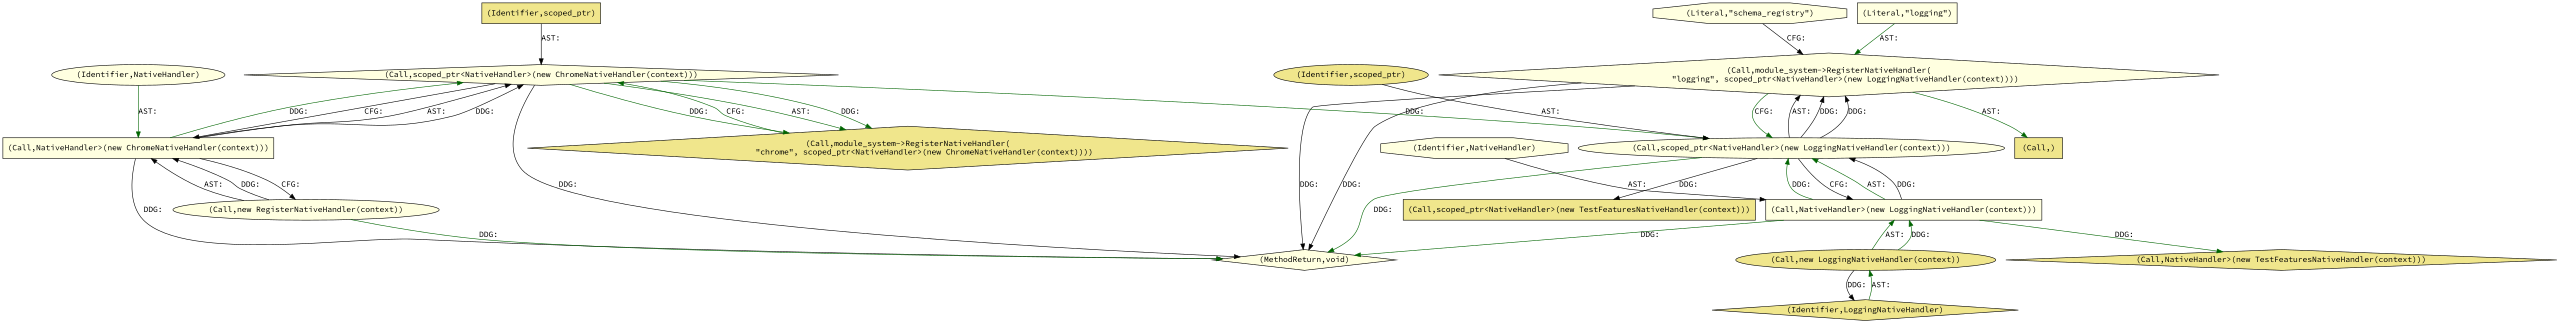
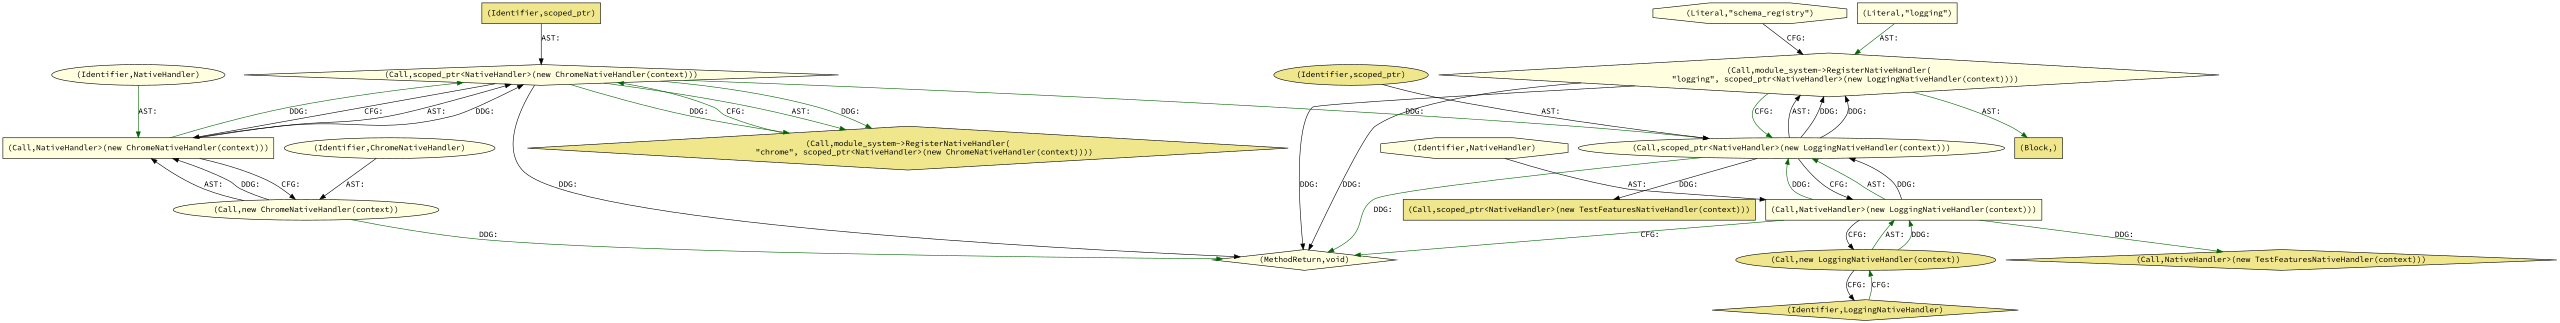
none -> (390, 148)
(2039, 148) -> (2039, 148)
(306, 210) -> (306, 210)
none -> (1848, 231)
(1653, 235) -> (1653, 235)
(446, 240) -> none
(1859, 285) -> (1859, 285)
(1884, 285) -> (1884, 285)
